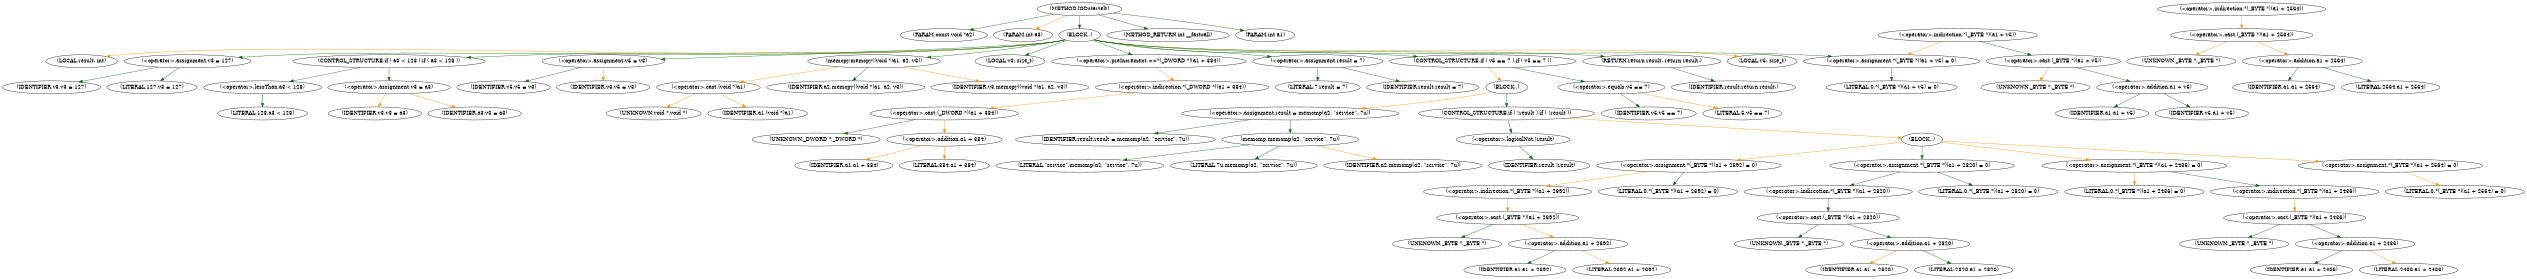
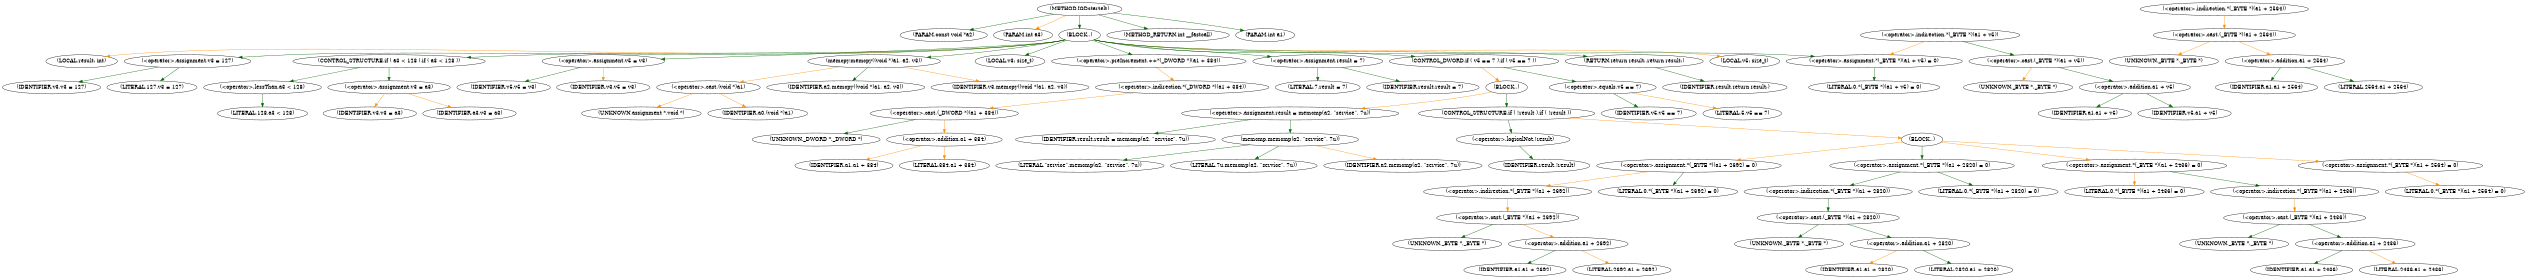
(1483, 61) -> (1474, 61)
(654, 113) -> (641, 113)
(758, 113) -> (758, 113)
